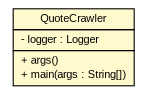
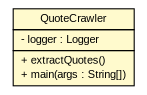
(40, 61) -> (63, 61)
